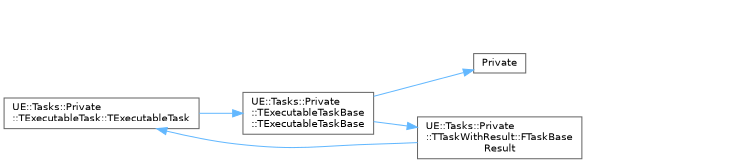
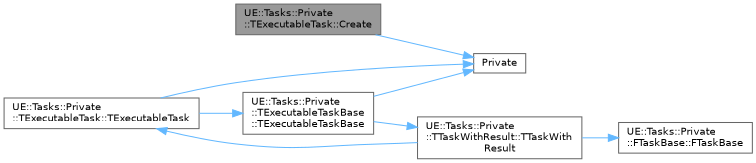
none -> (308, 19)
none -> (311, 74)
(500, 138) -> (500, 138)
none -> (685, 138)
